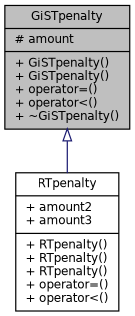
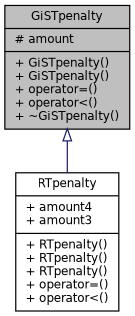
(59, 207) -> (59, 207)
